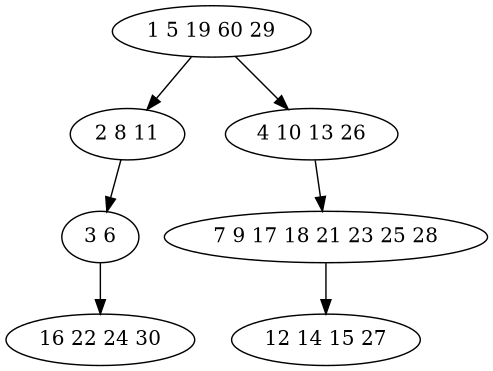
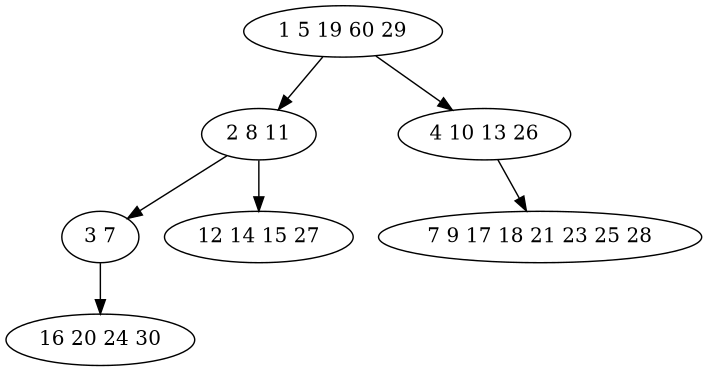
(100, 237) -> (100, 237)
(326, 281) -> (259, 179)
(100, 340) -> (100, 340)
